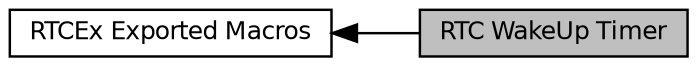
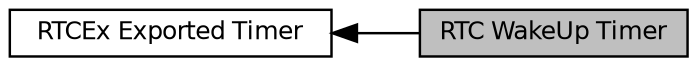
(171, 33) -> (171, 33)
